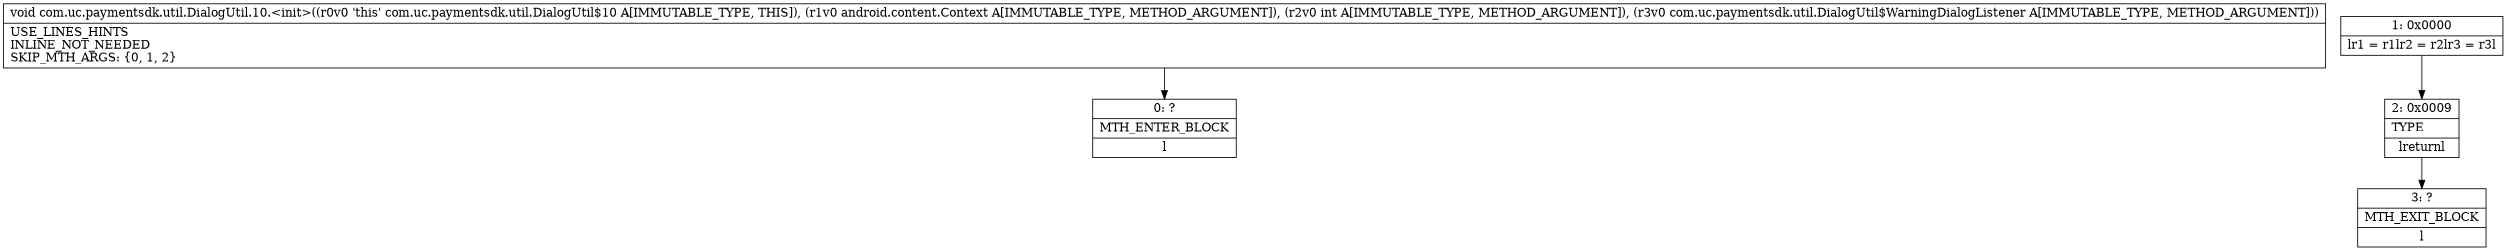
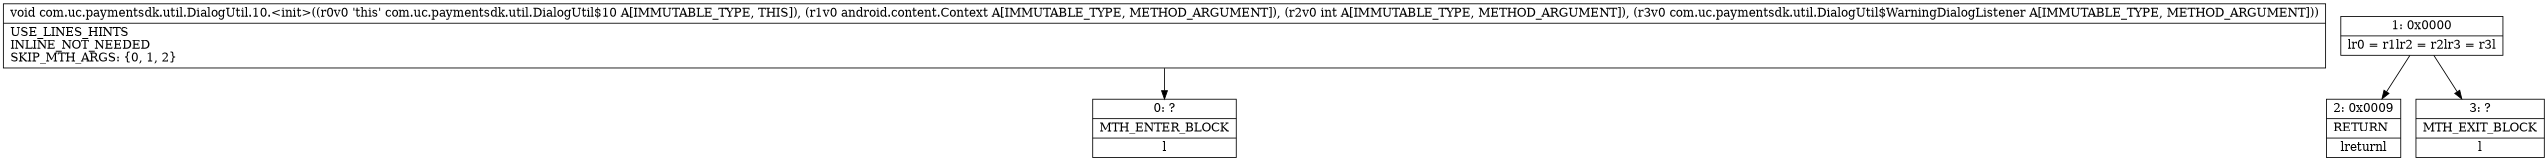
(2422, 45) -> (2422, 45)
(2408, 128) -> (2361, 128)
(2422, 169) -> (2445, 74)
